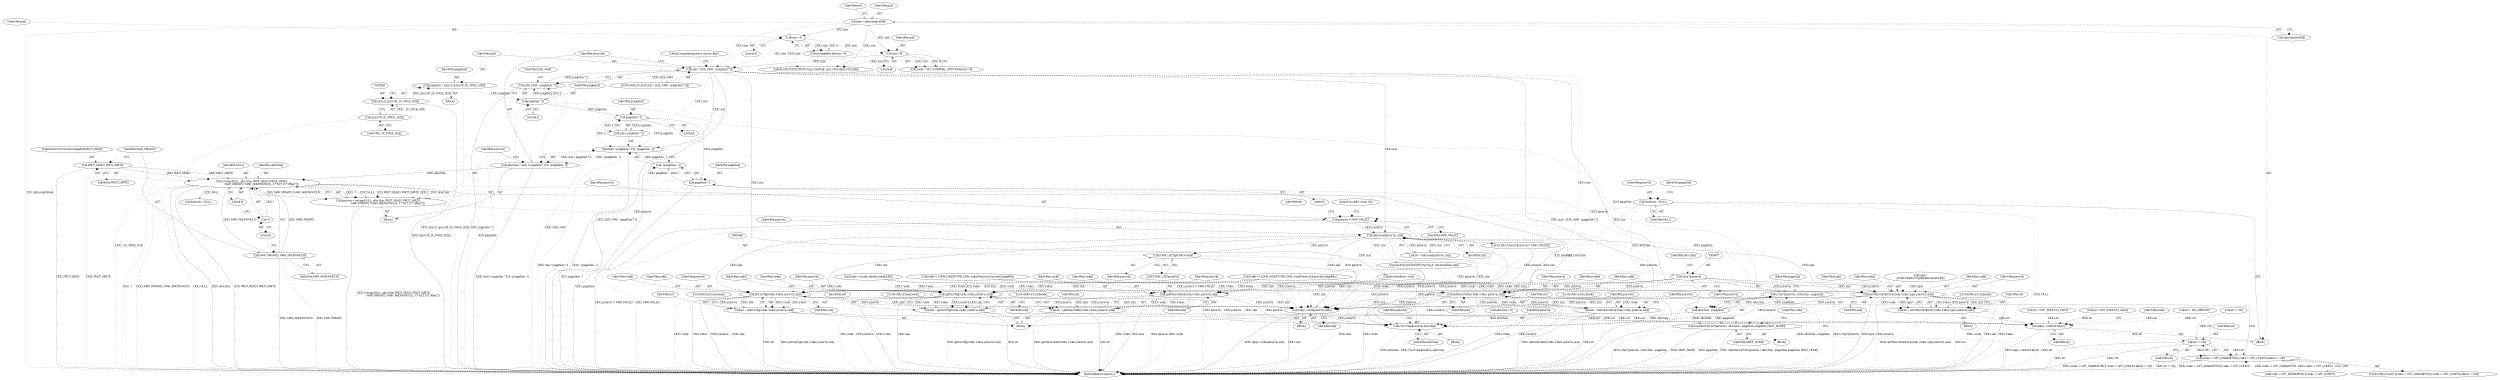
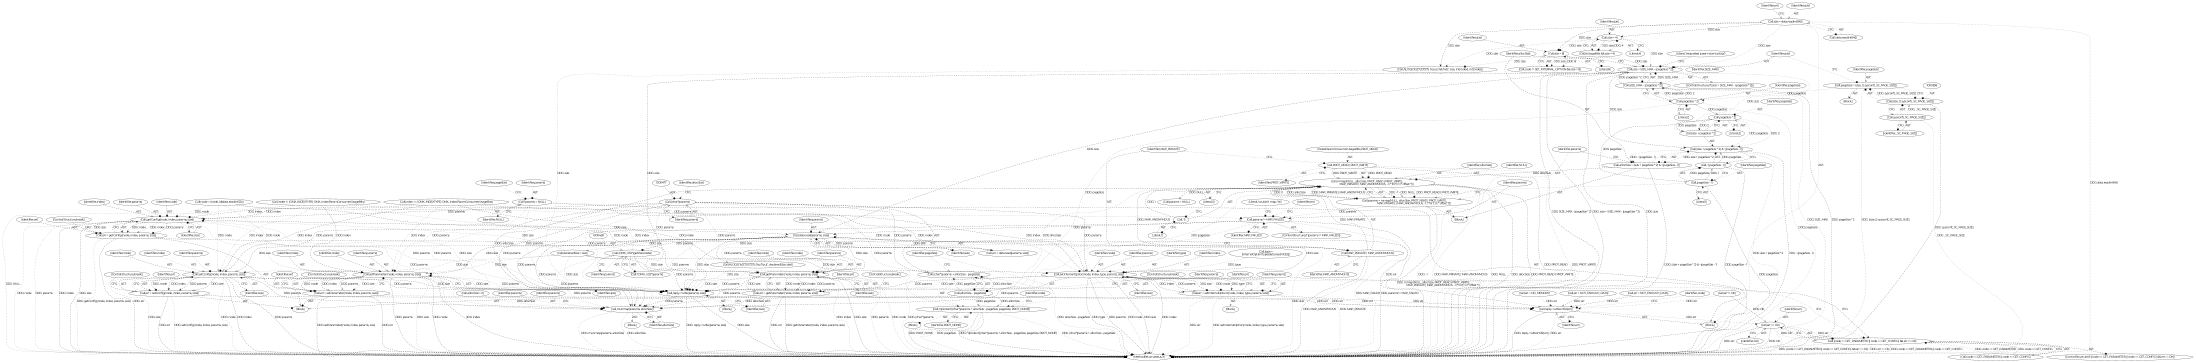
(1017, 251) -> (407, 224)
(1439, 285) -> (802, 229)
(1196, 286) -> (273, 236)
